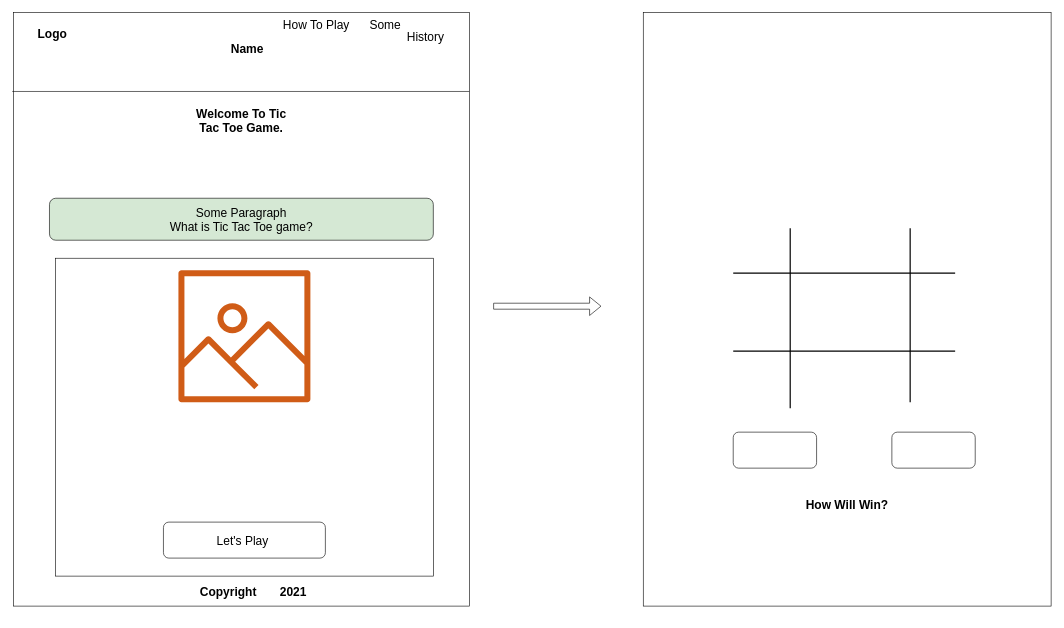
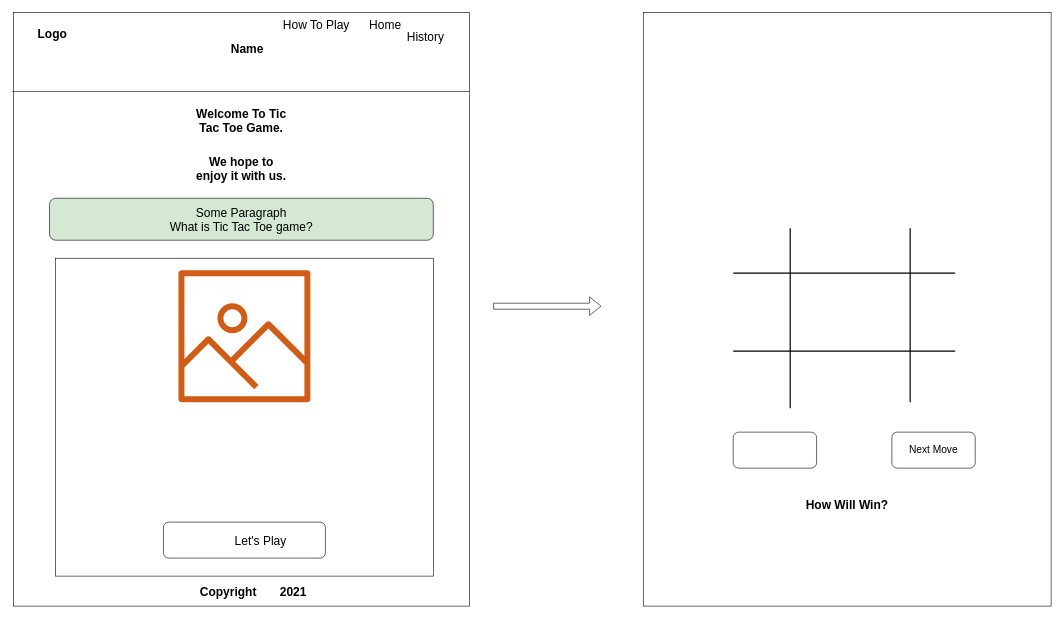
(386, 24) -> (386, 24)
none -> (242, 168)
none -> (934, 450)
(245, 540) -> (263, 540)
